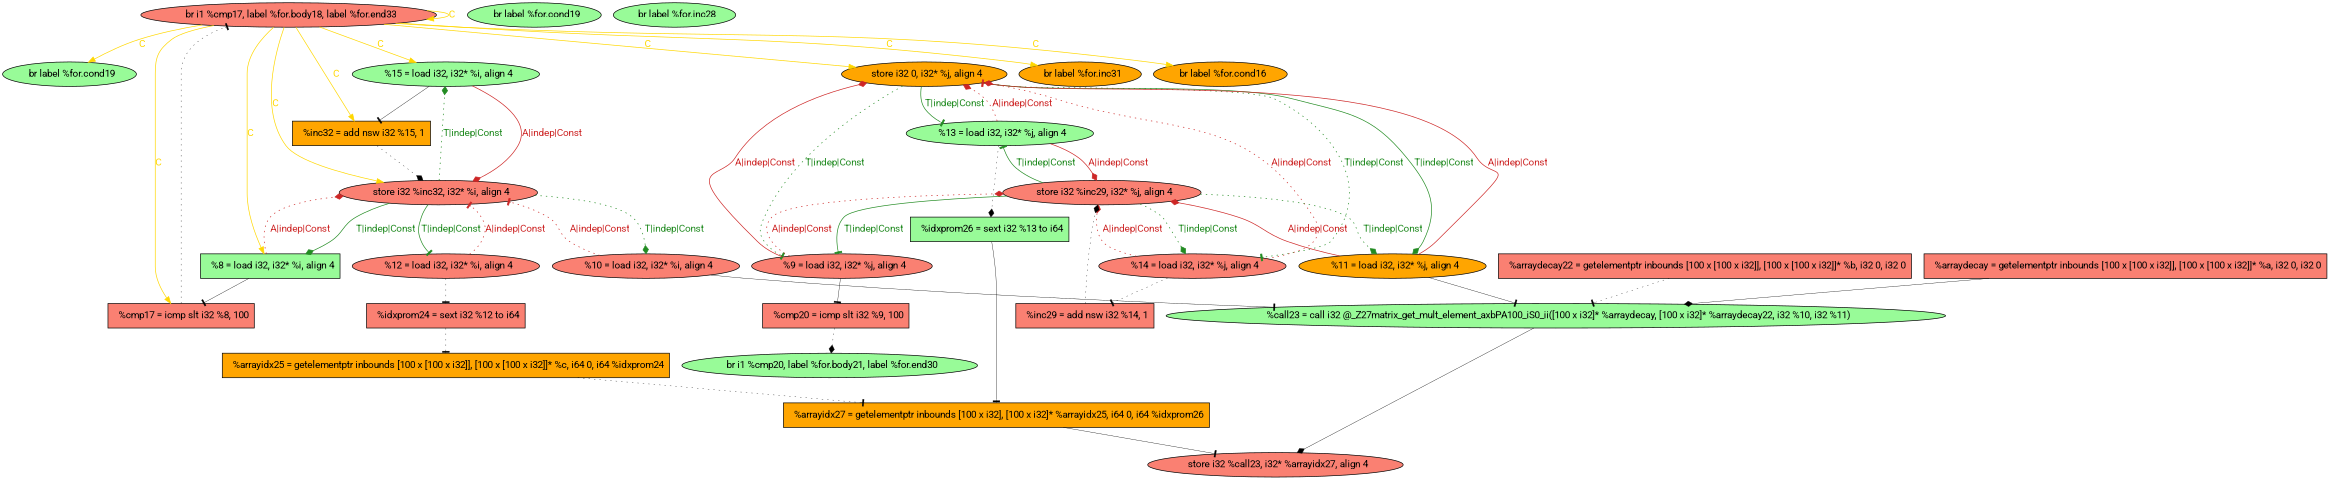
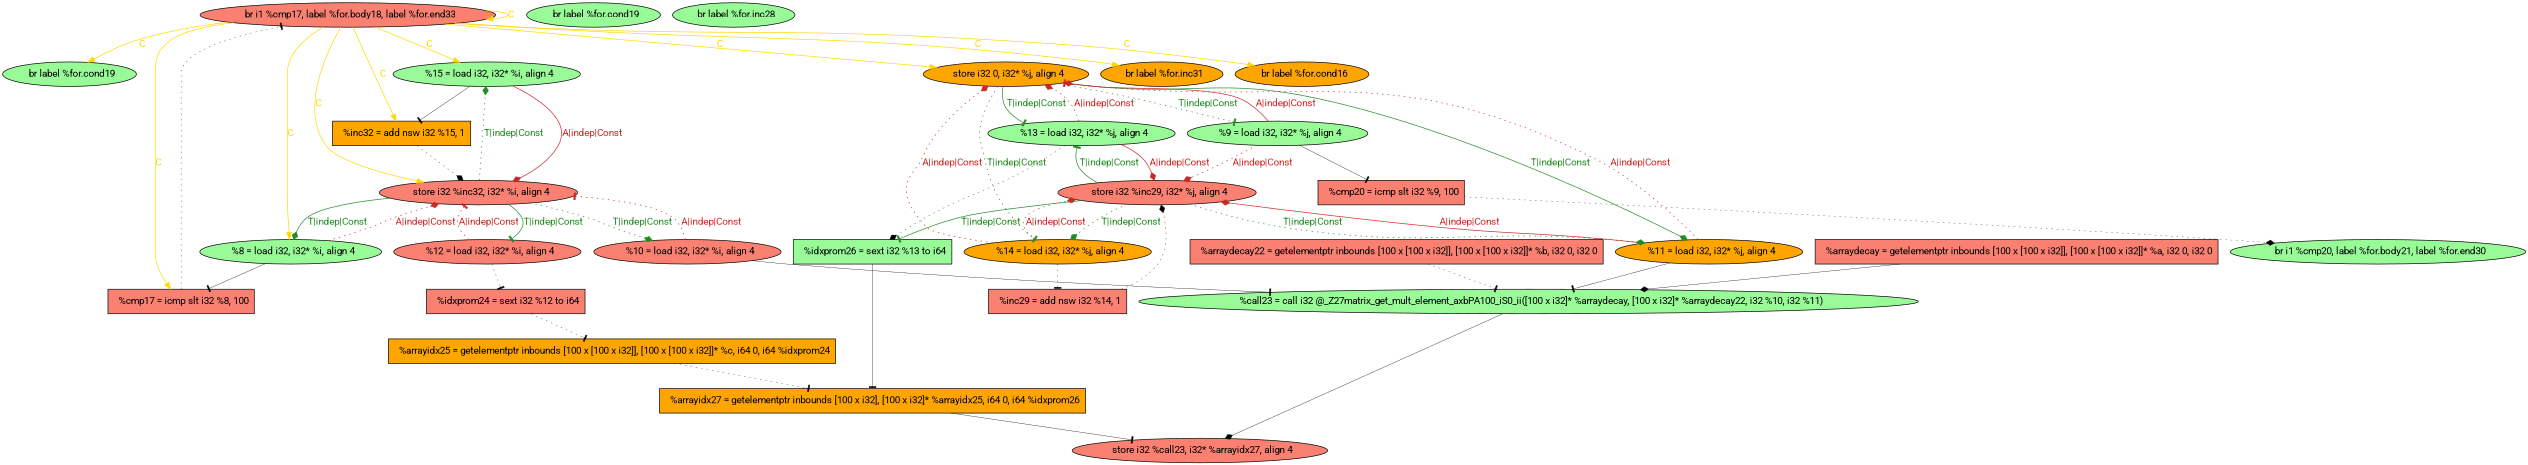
(1309, 97) -> (1402, 96)
(907, 203) -> (989, 212)
(270, 266) -> (291, 252)
(842, 266) -> (1277, 133)
(1192, 266) -> (1058, 252)
